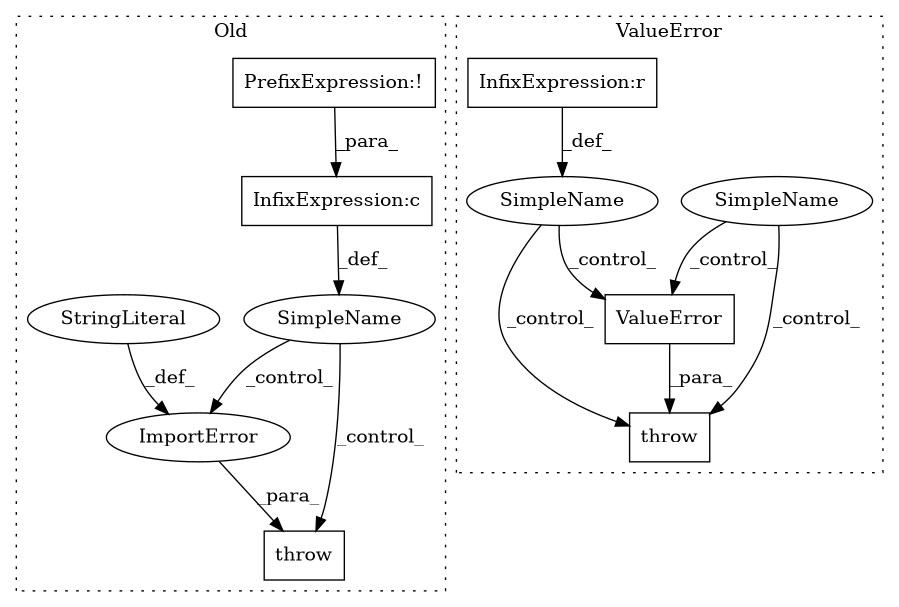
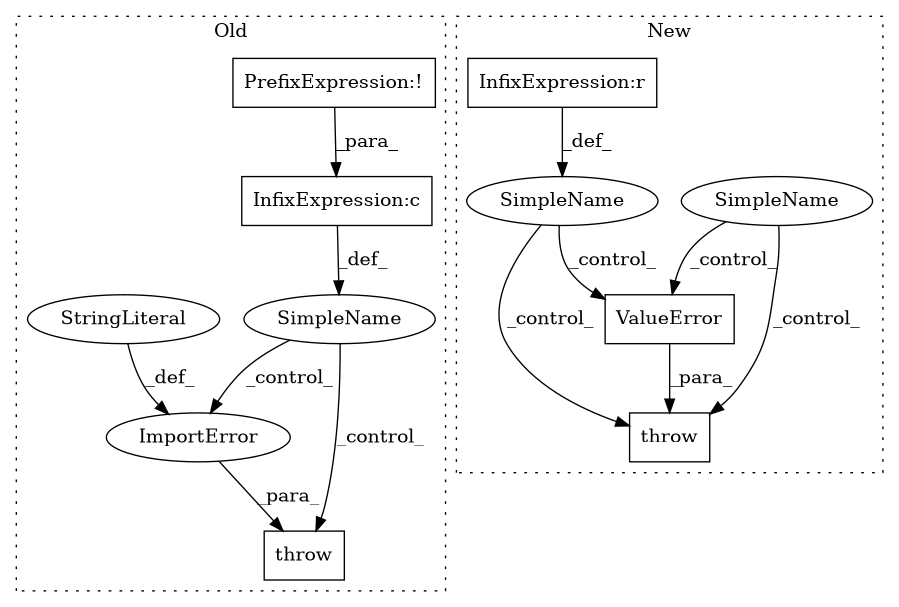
(670, 32) -> (670, 32)
